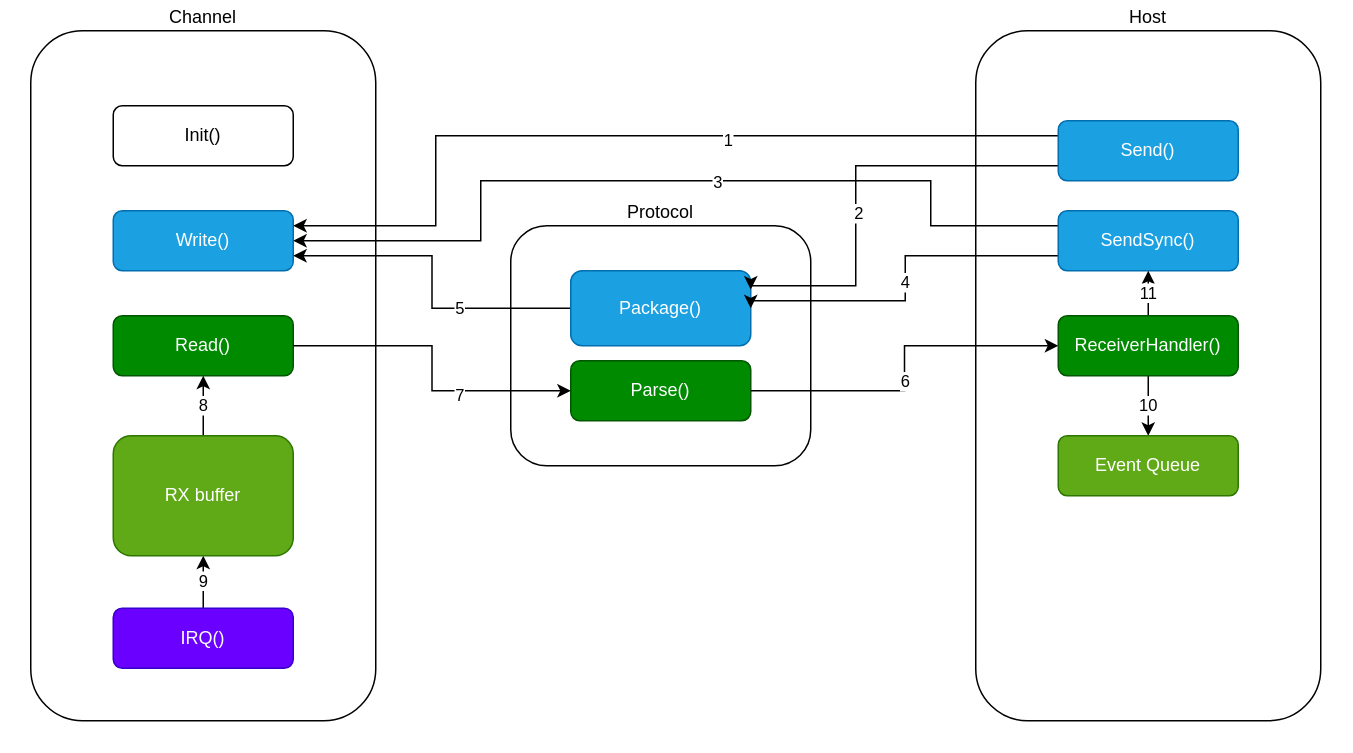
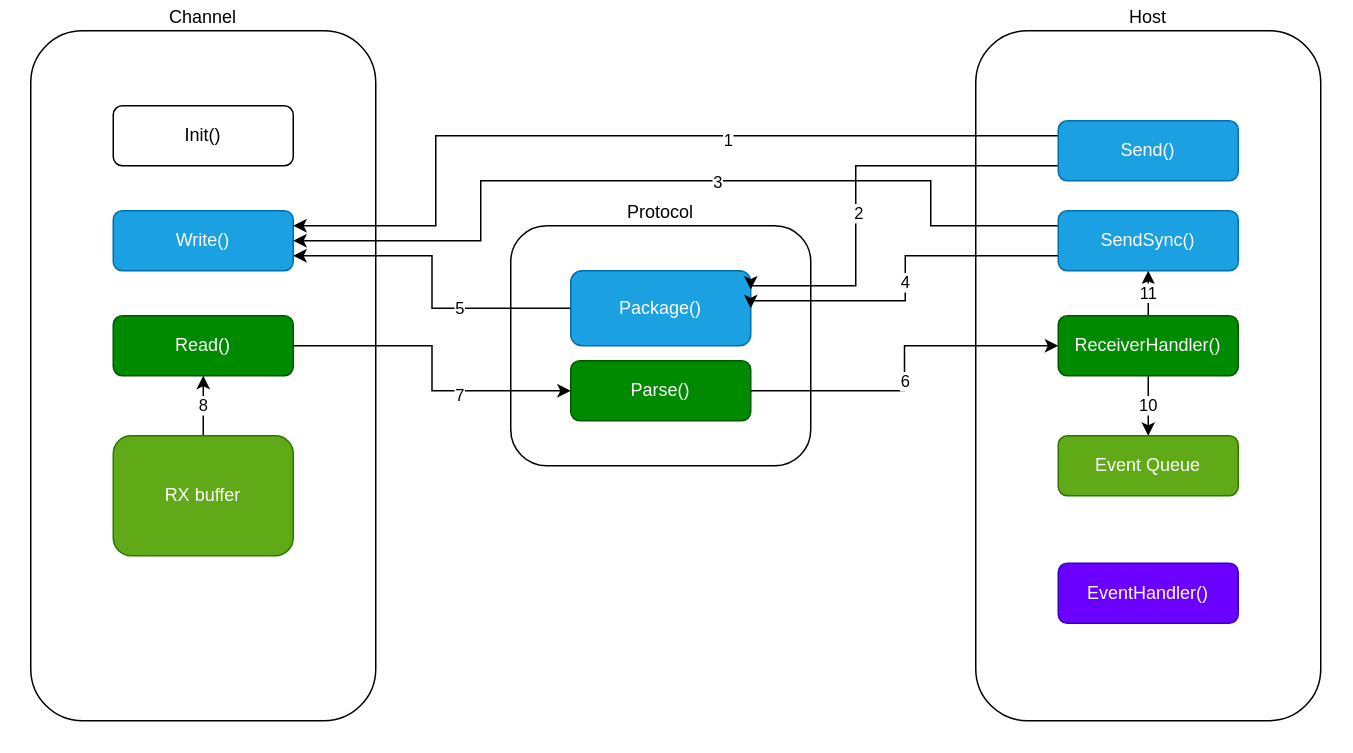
(203, 587) -> none
none -> (1148, 593)
(203, 638) -> none
